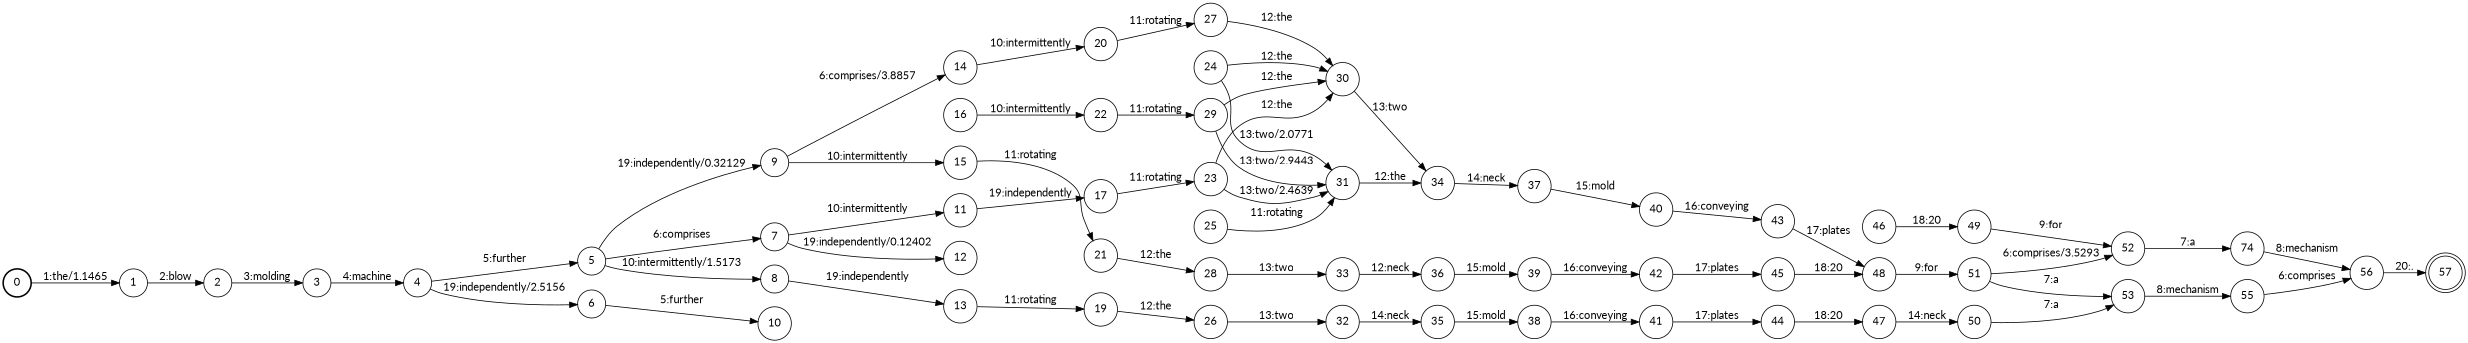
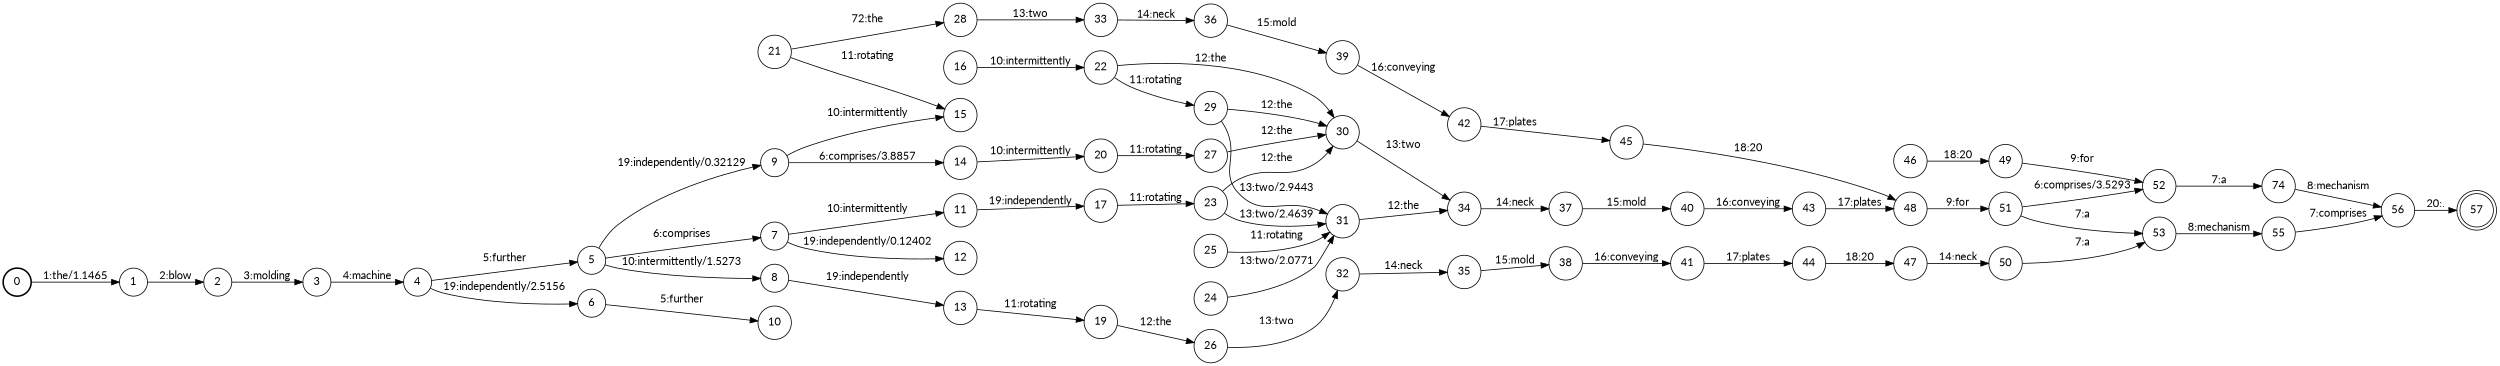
(1274, 63) -> (1229, 68)
(1052, 172) -> (864, 82)
(1156, 255) -> (868, 19)
(682, 263) -> (682, 262)
(1390, 268) -> (1156, 15)
(2307, 276) -> (2338, 214)
